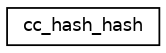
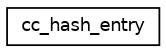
(83, 27) -> (83, 27)
